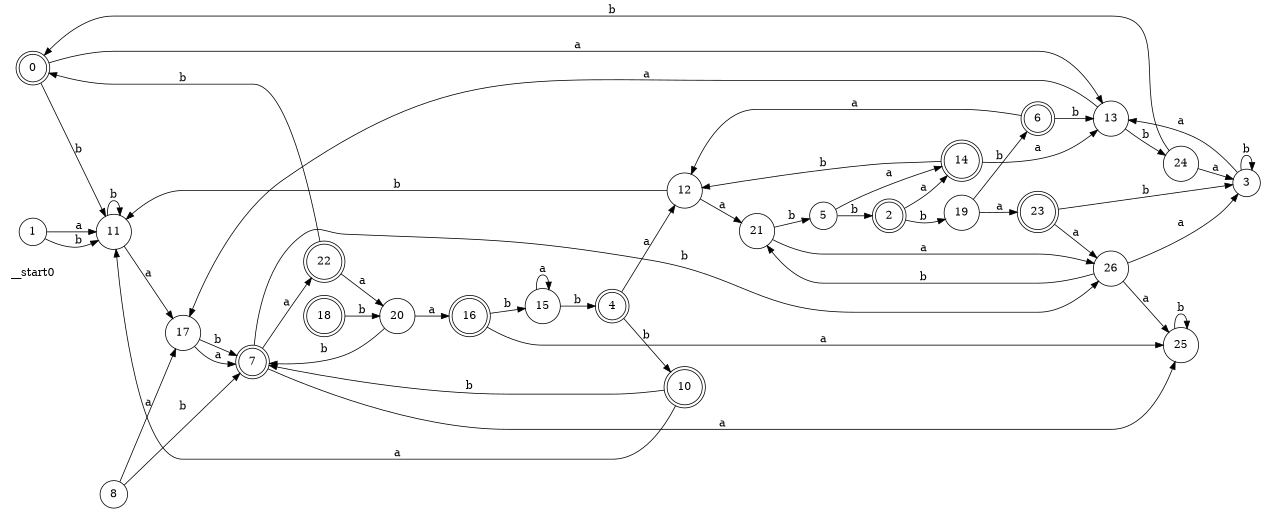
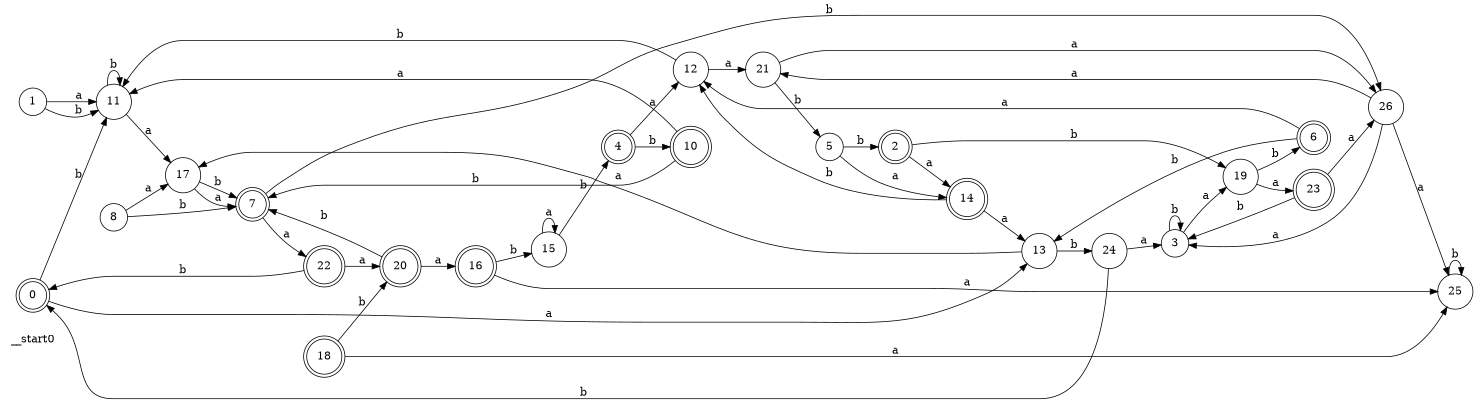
(1192, 136) -> (1201, 211)
(924, 277) -> (1074, 74)
(397, 316) -> (400, 266)
(731, 429) -> (903, 357)
